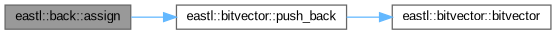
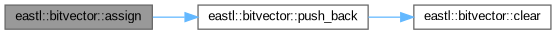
(68, 17) -> (79, 17)
(472, 17) -> (482, 17)
